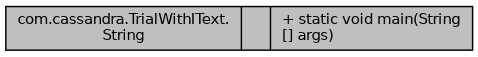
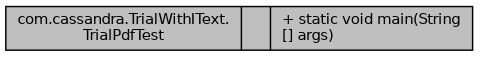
(124, 36) -> (124, 36)
